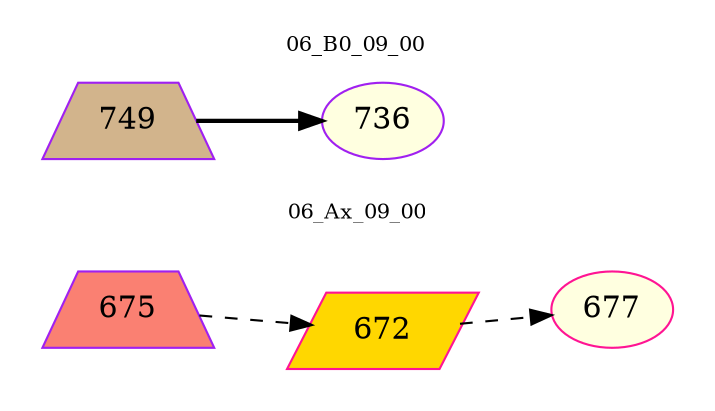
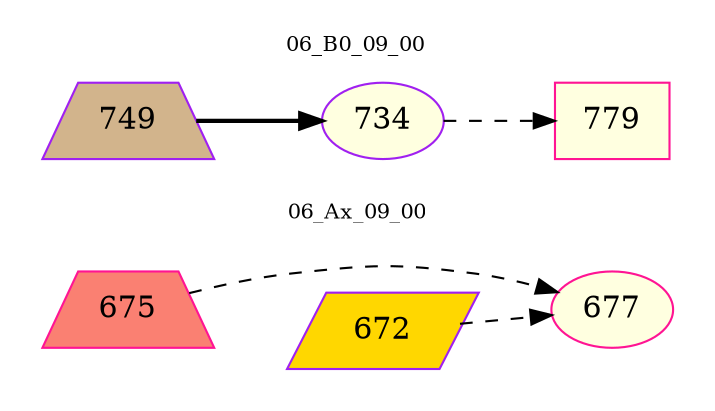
(383, 121) -> (383, 121)
none -> (612, 121)
(128, 310) -> (128, 310)
(245, 319) -> (363, 267)
(383, 331) -> (383, 331)
